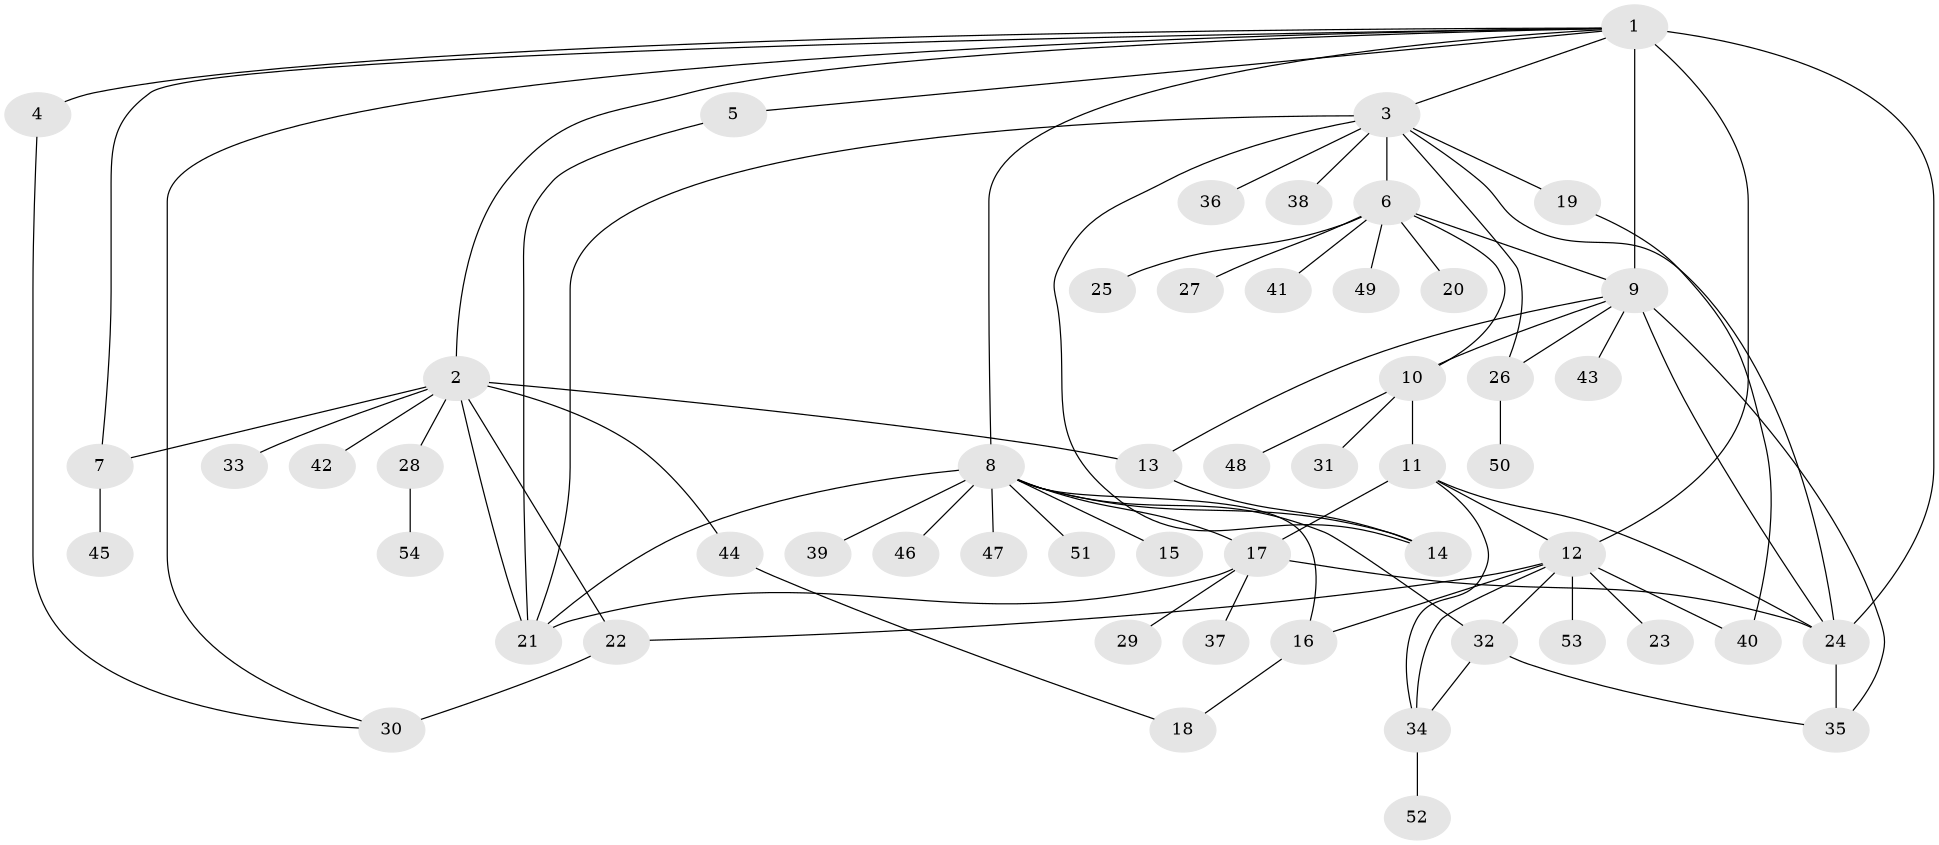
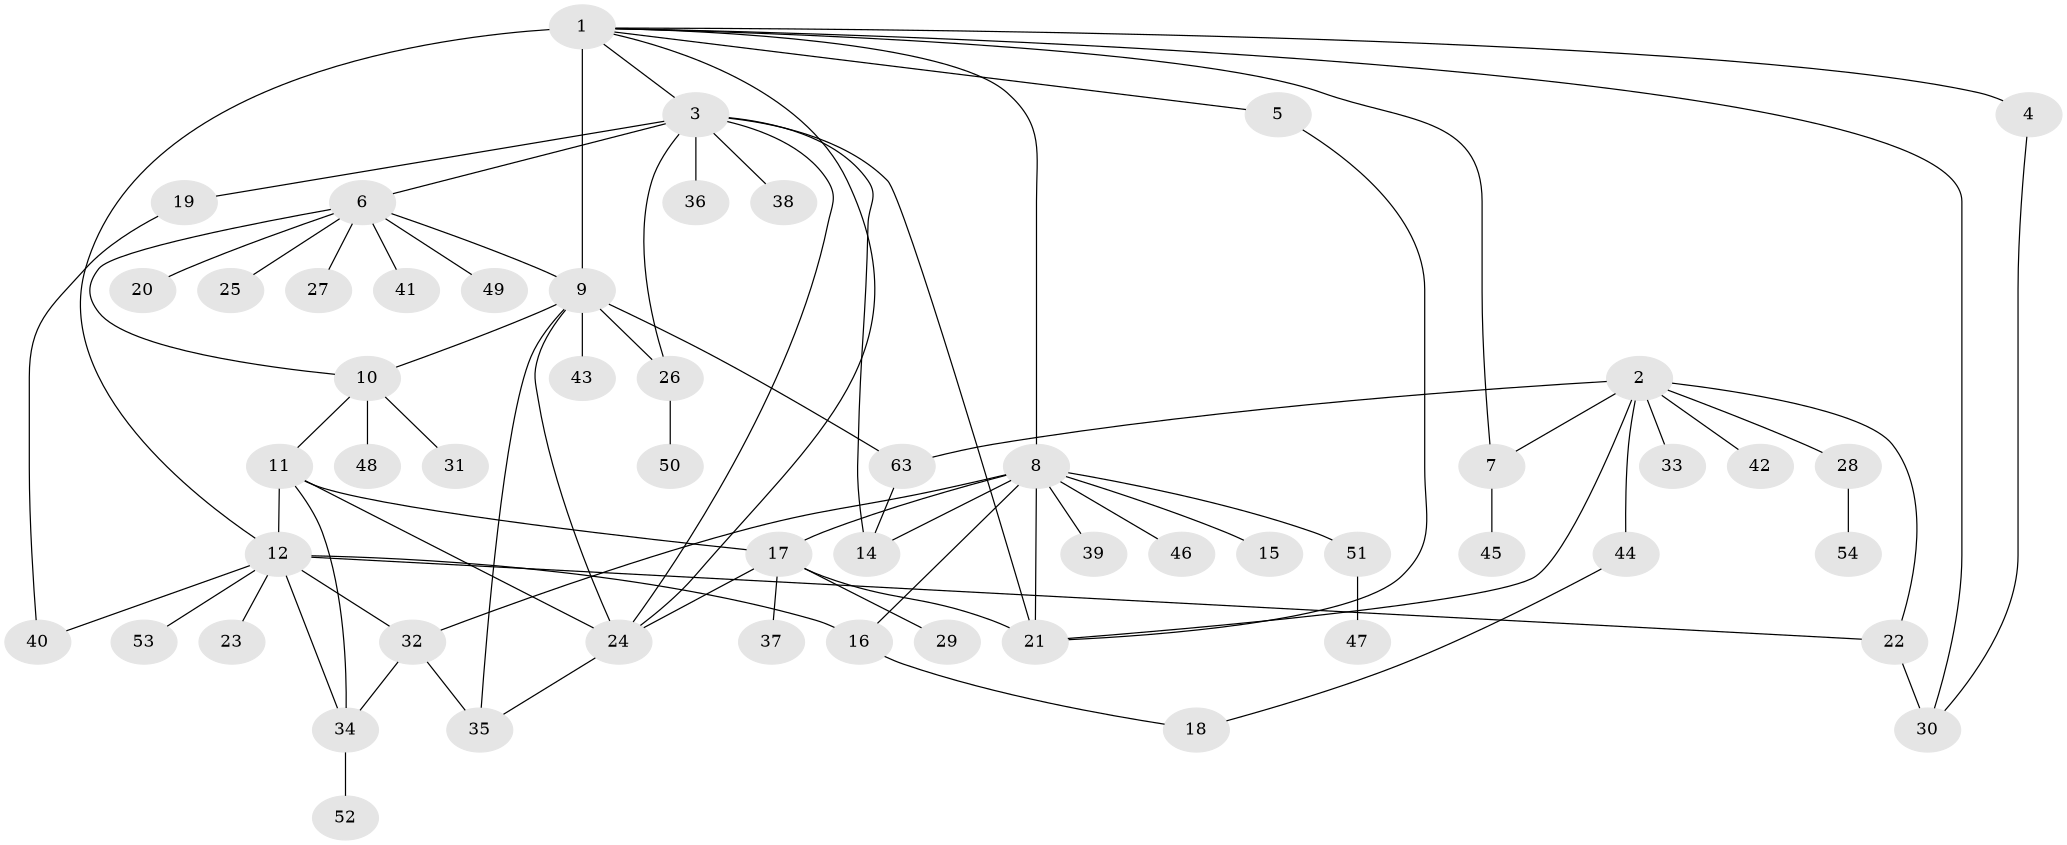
(915, 61) -> none
(1149, 466) -> (902, 466)
(993, 510) -> (1358, 591)
